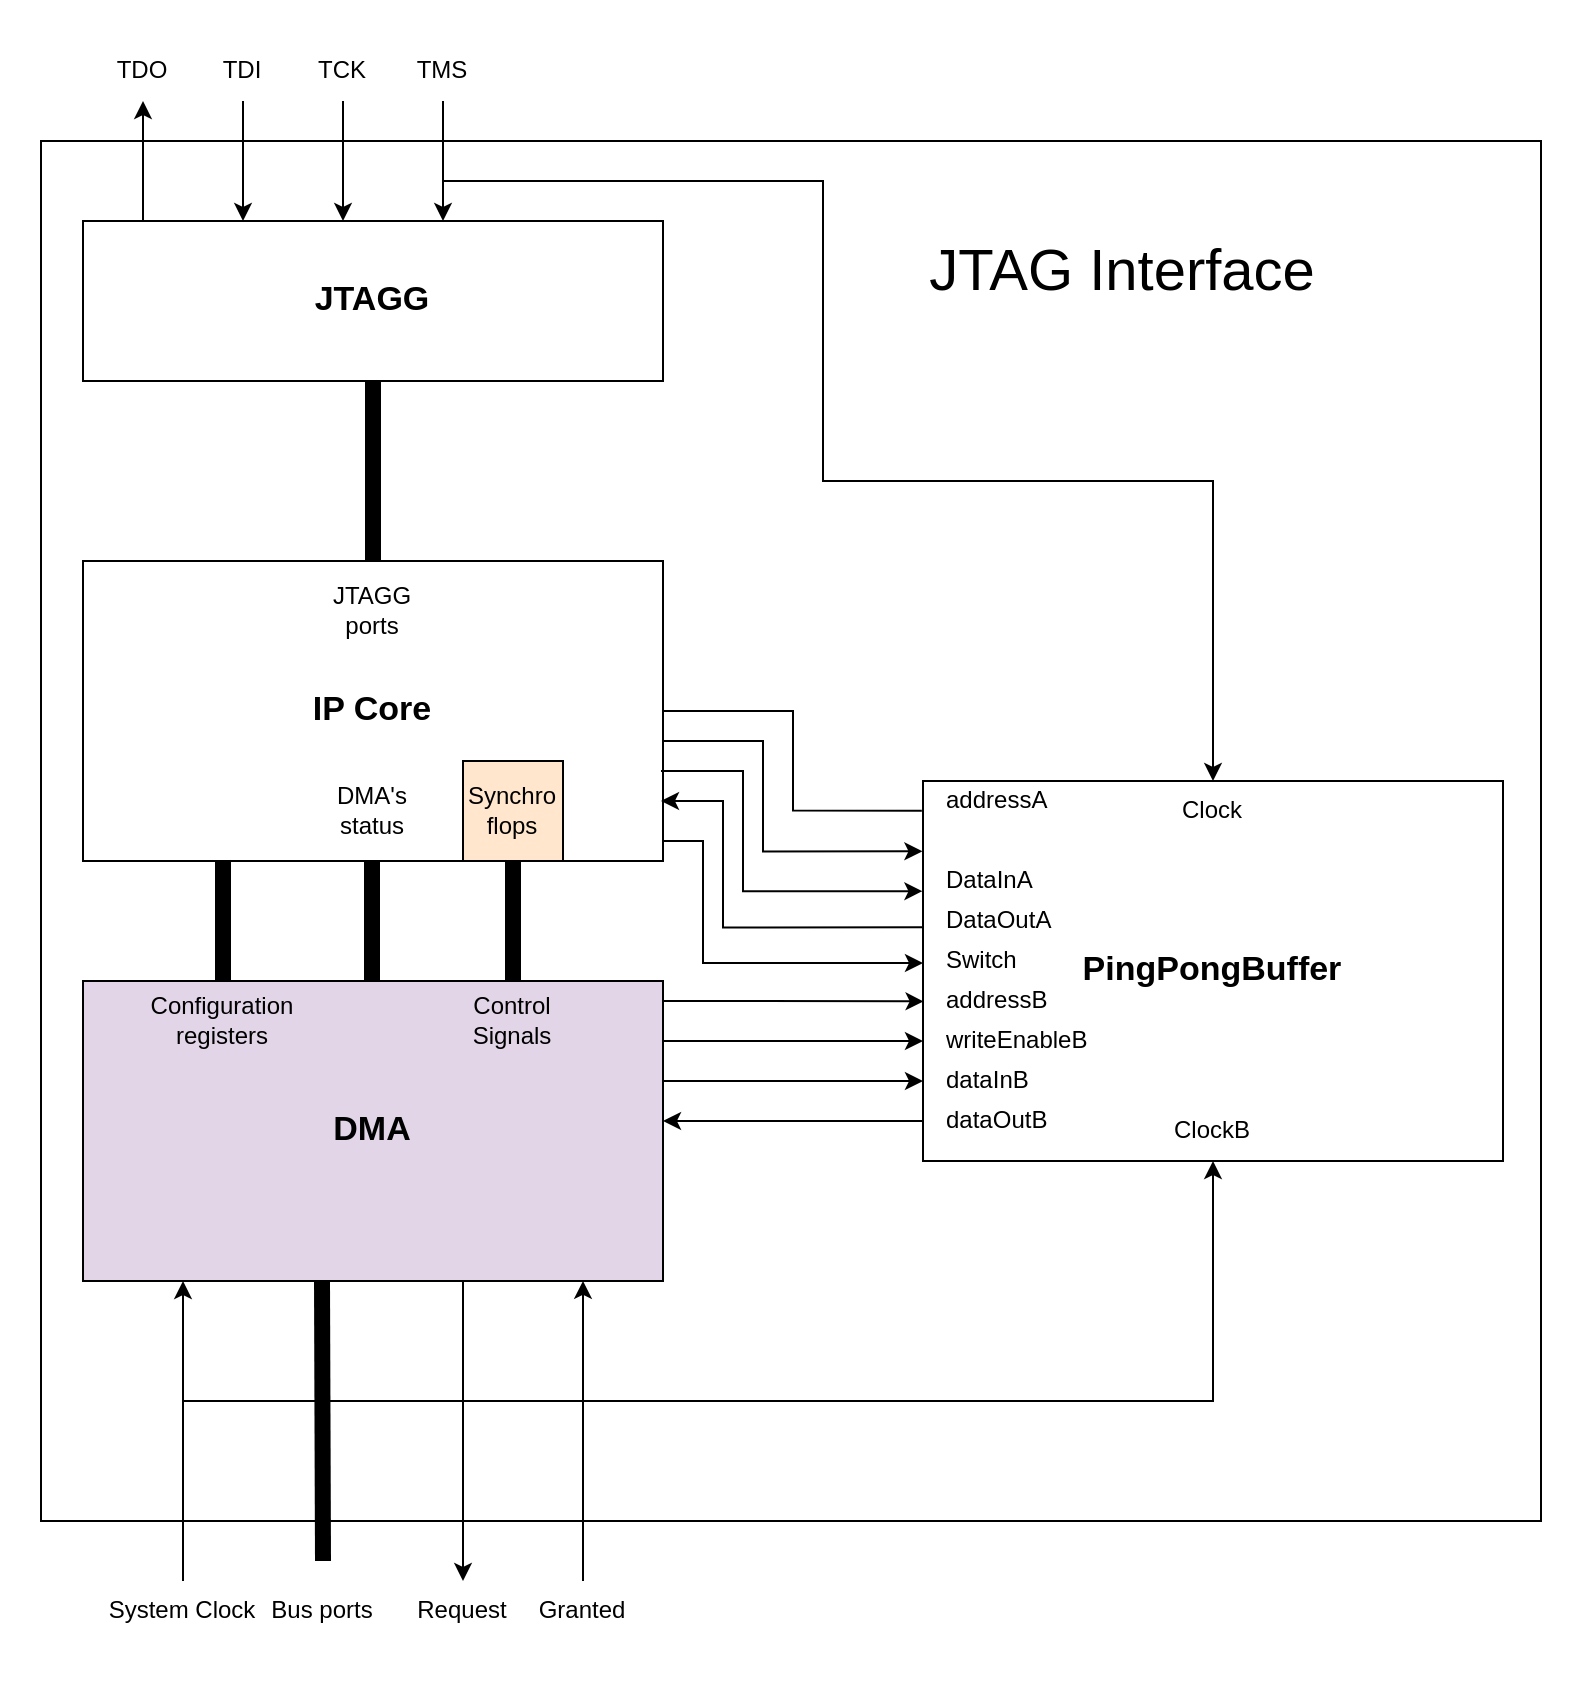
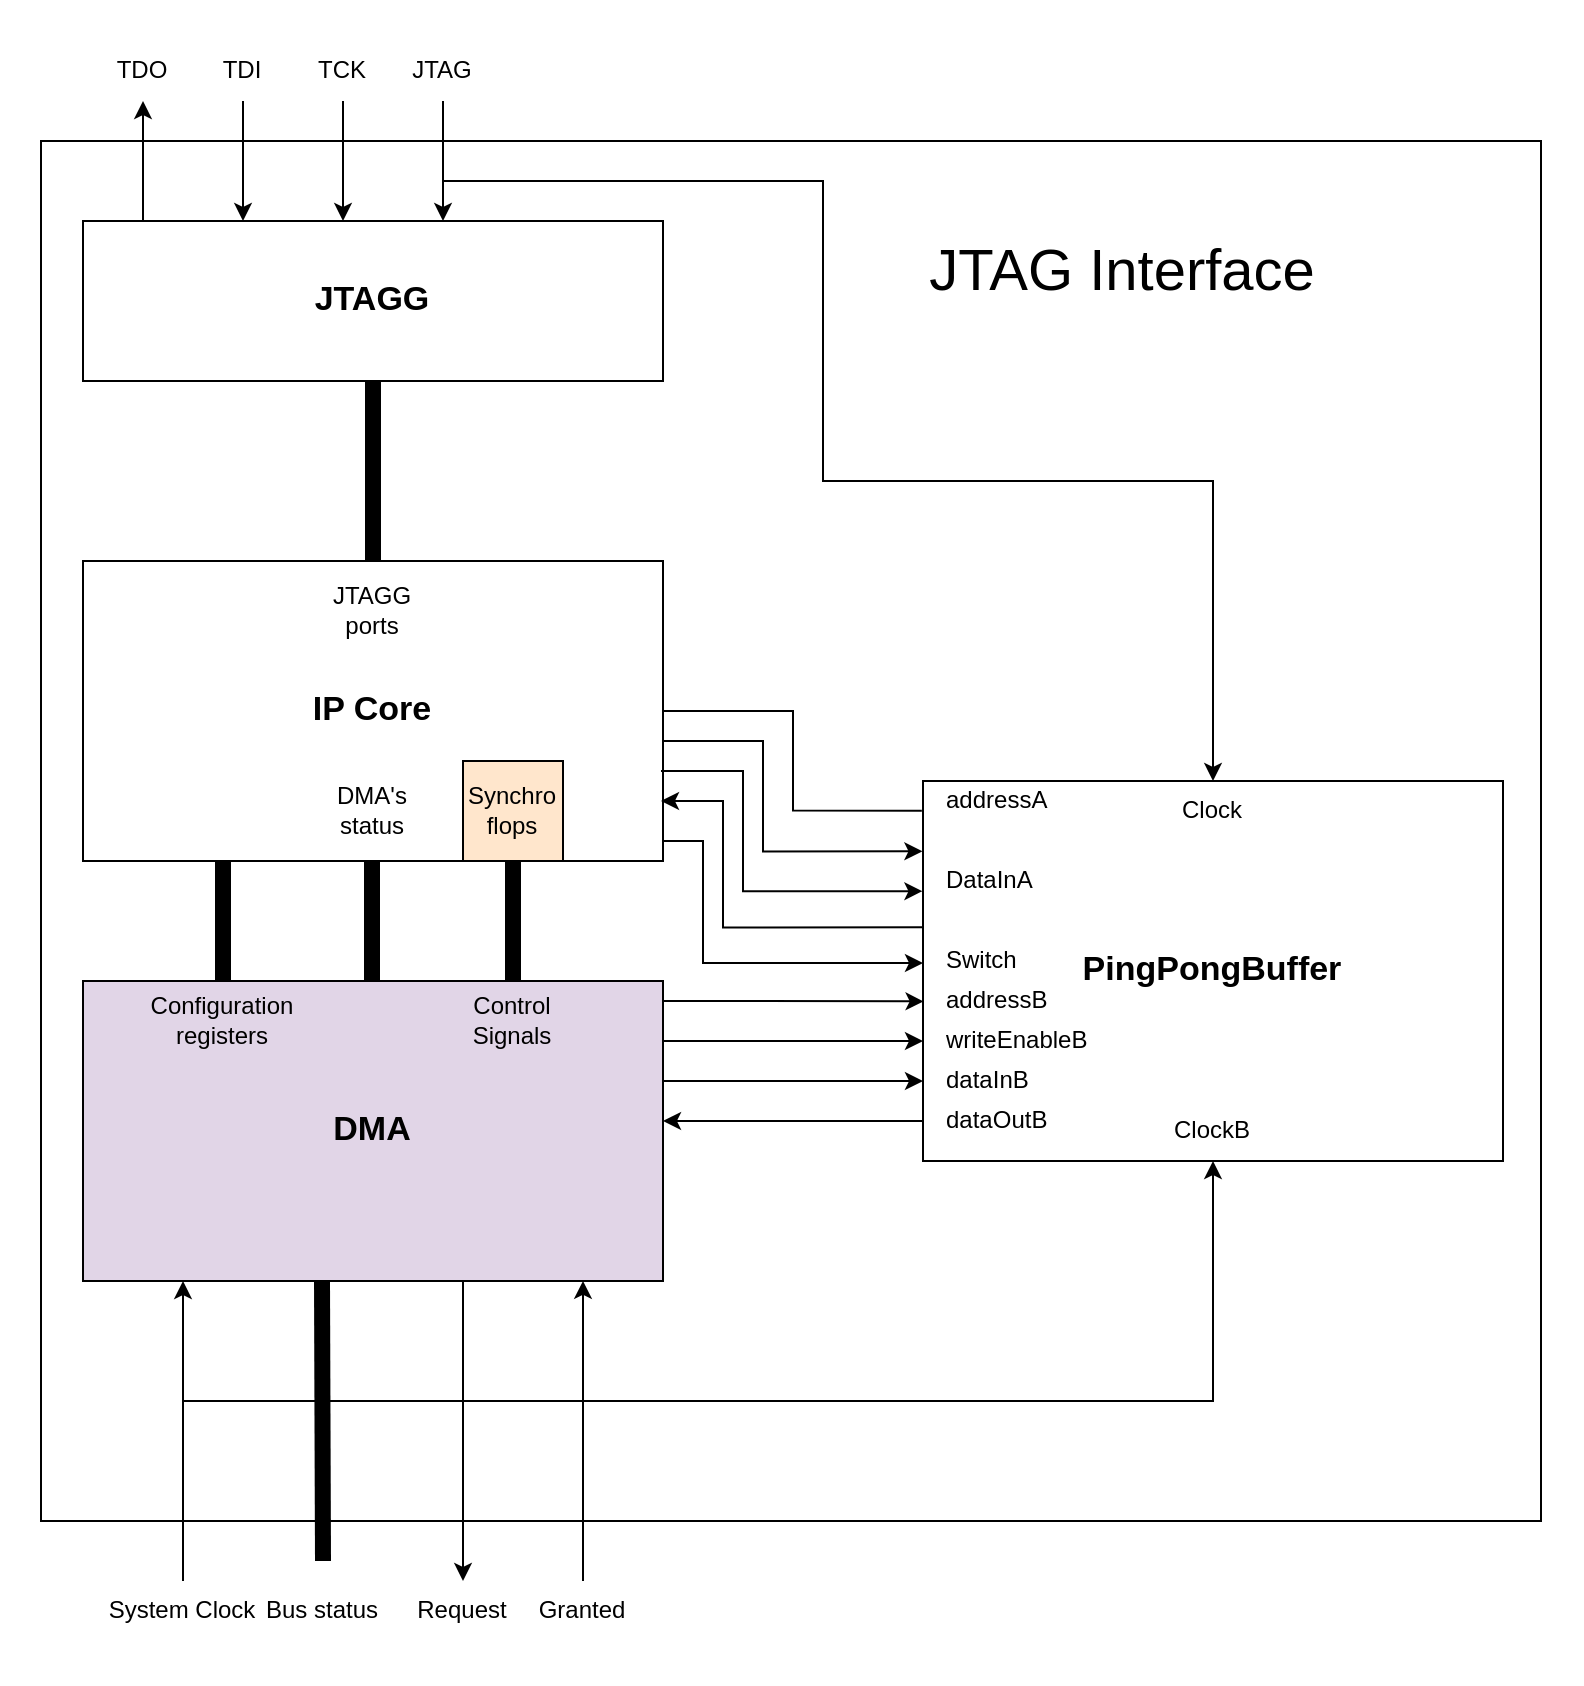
(443, 71) -> (443, 71)
(993, 921) -> none
(323, 1611) -> (323, 1611)
